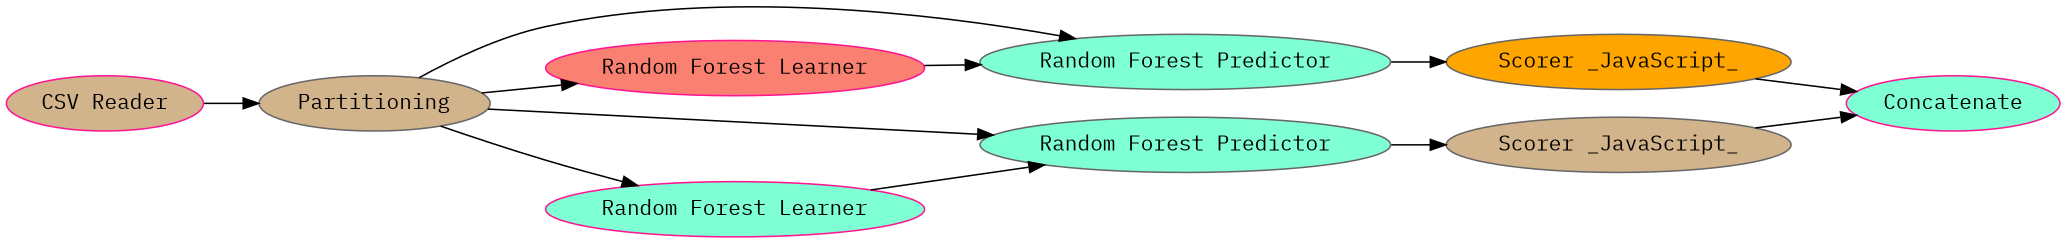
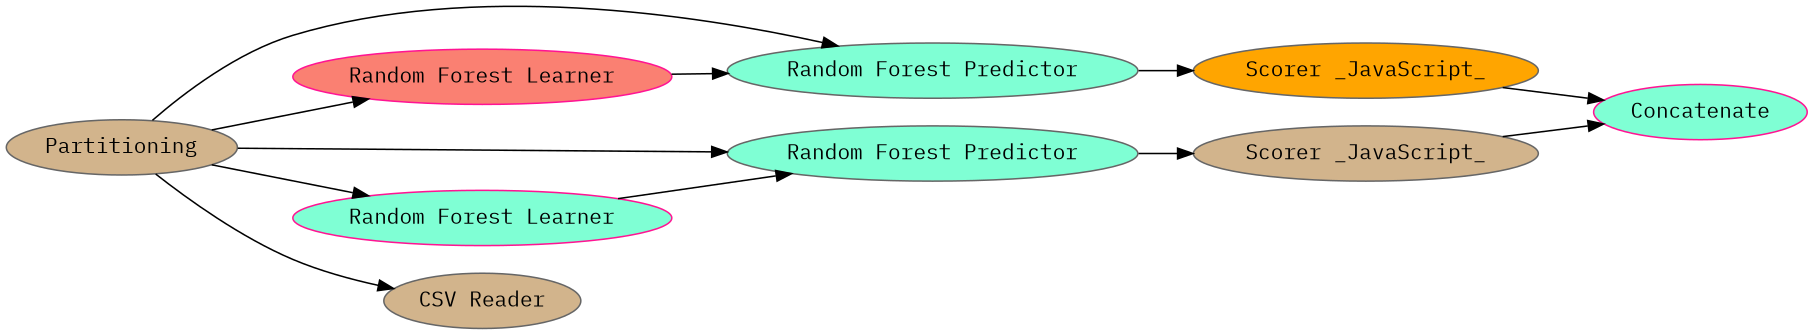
(105, 103) -> (482, 301)
(224, 103) -> (260, 244)
